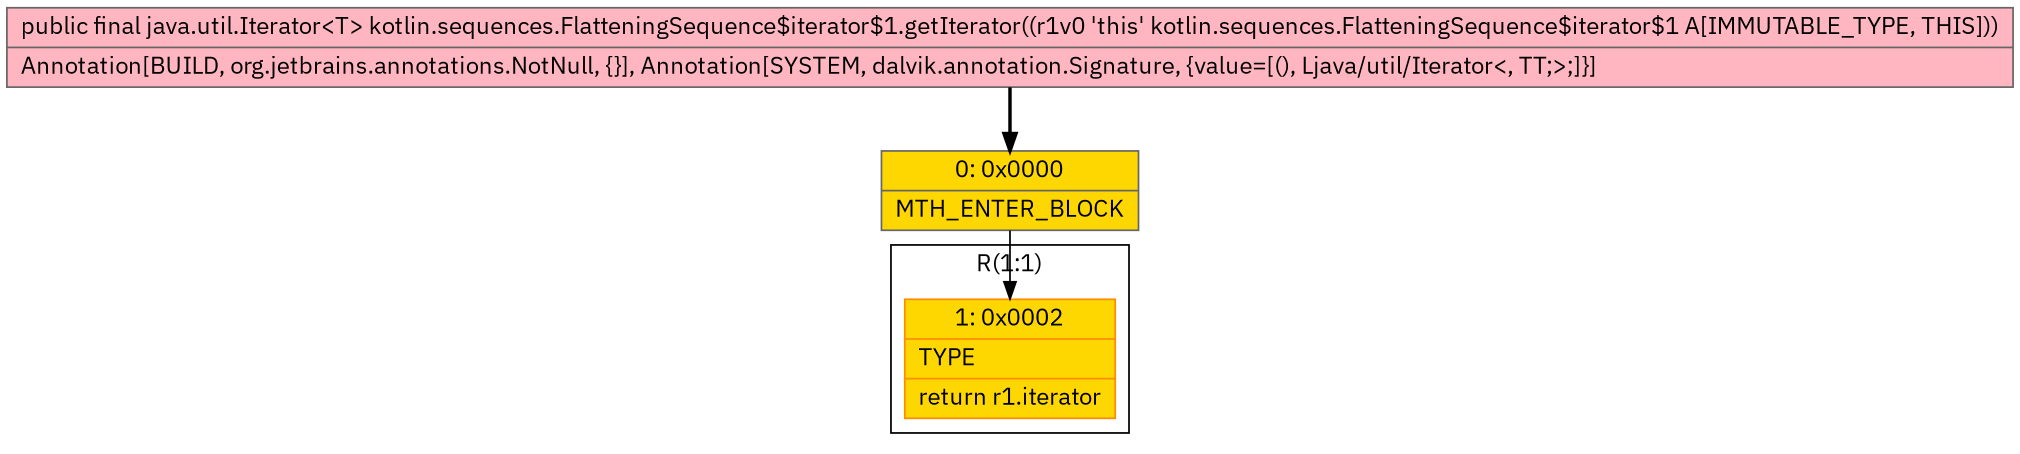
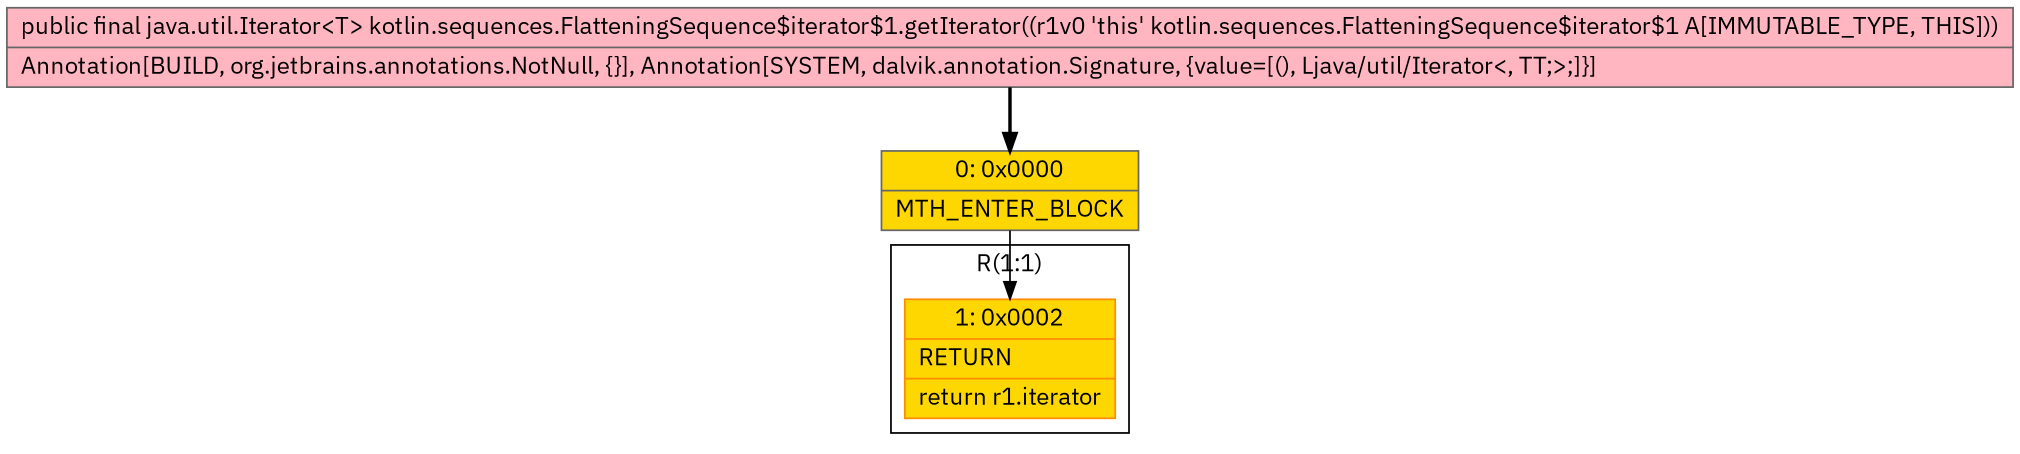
(948, 358) -> (966, 358)
